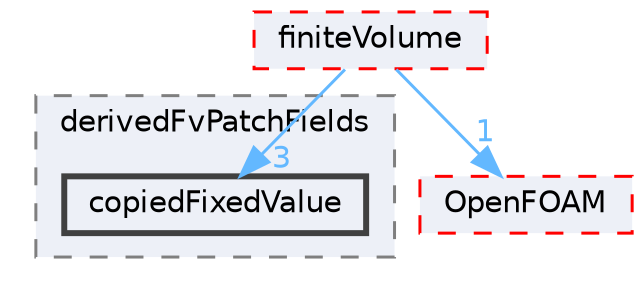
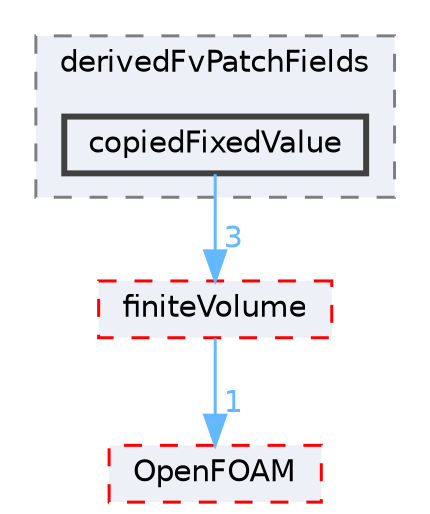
(301, 114) -> (215, 216)
